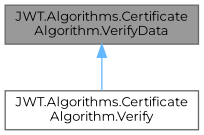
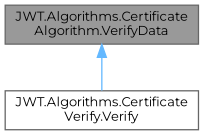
(102, 110) -> (102, 110)
